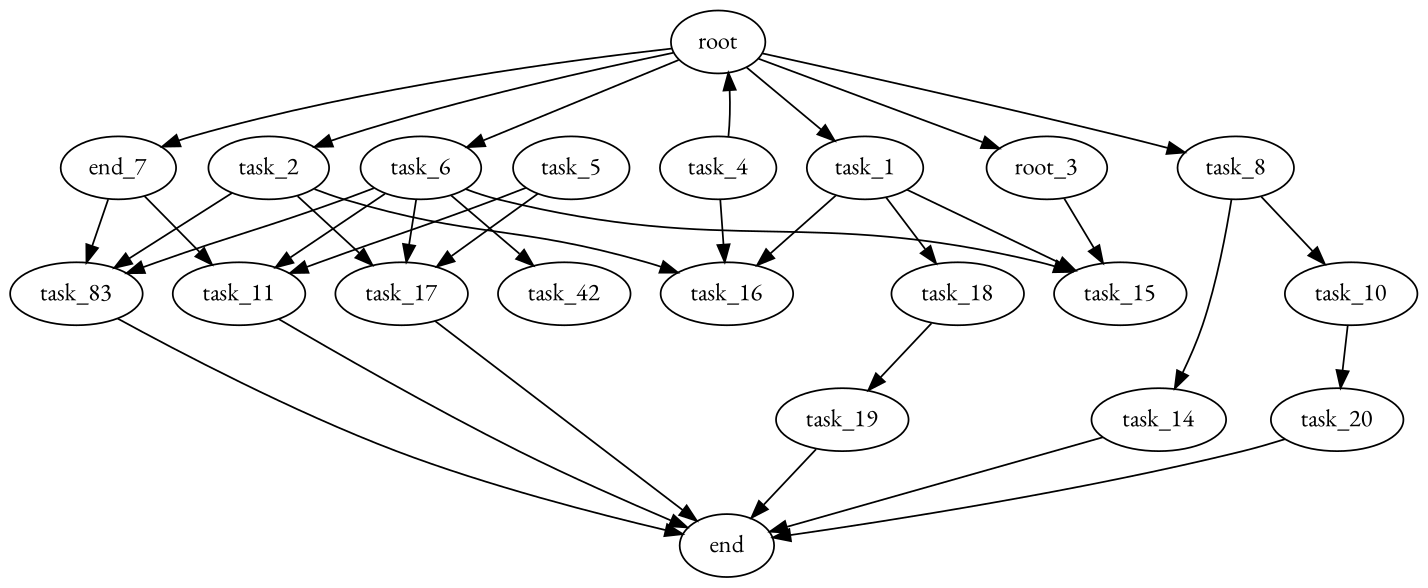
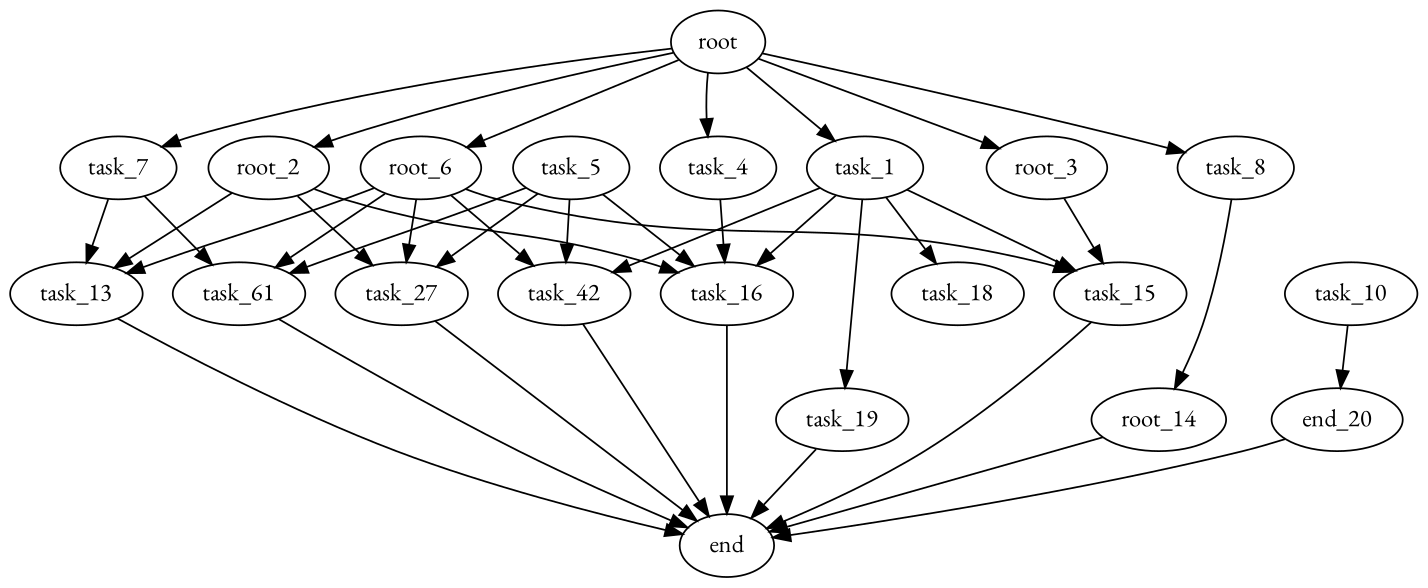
(730, 114) -> (706, 96)
(118, 168) -> (118, 168)
(269, 168) -> (269, 168)
(421, 168) -> (421, 168)
none -> (624, 211)
none -> (744, 219)
(1287, 224) -> none
none -> (568, 226)
(76, 294) -> (76, 294)
(239, 294) -> (239, 294)
(402, 294) -> (402, 294)
(906, 350) -> (854, 285)
none -> (727, 411)
none -> (641, 413)
(1159, 420) -> (1159, 420)
(1337, 420) -> (1337, 420)
none -> (947, 437)
